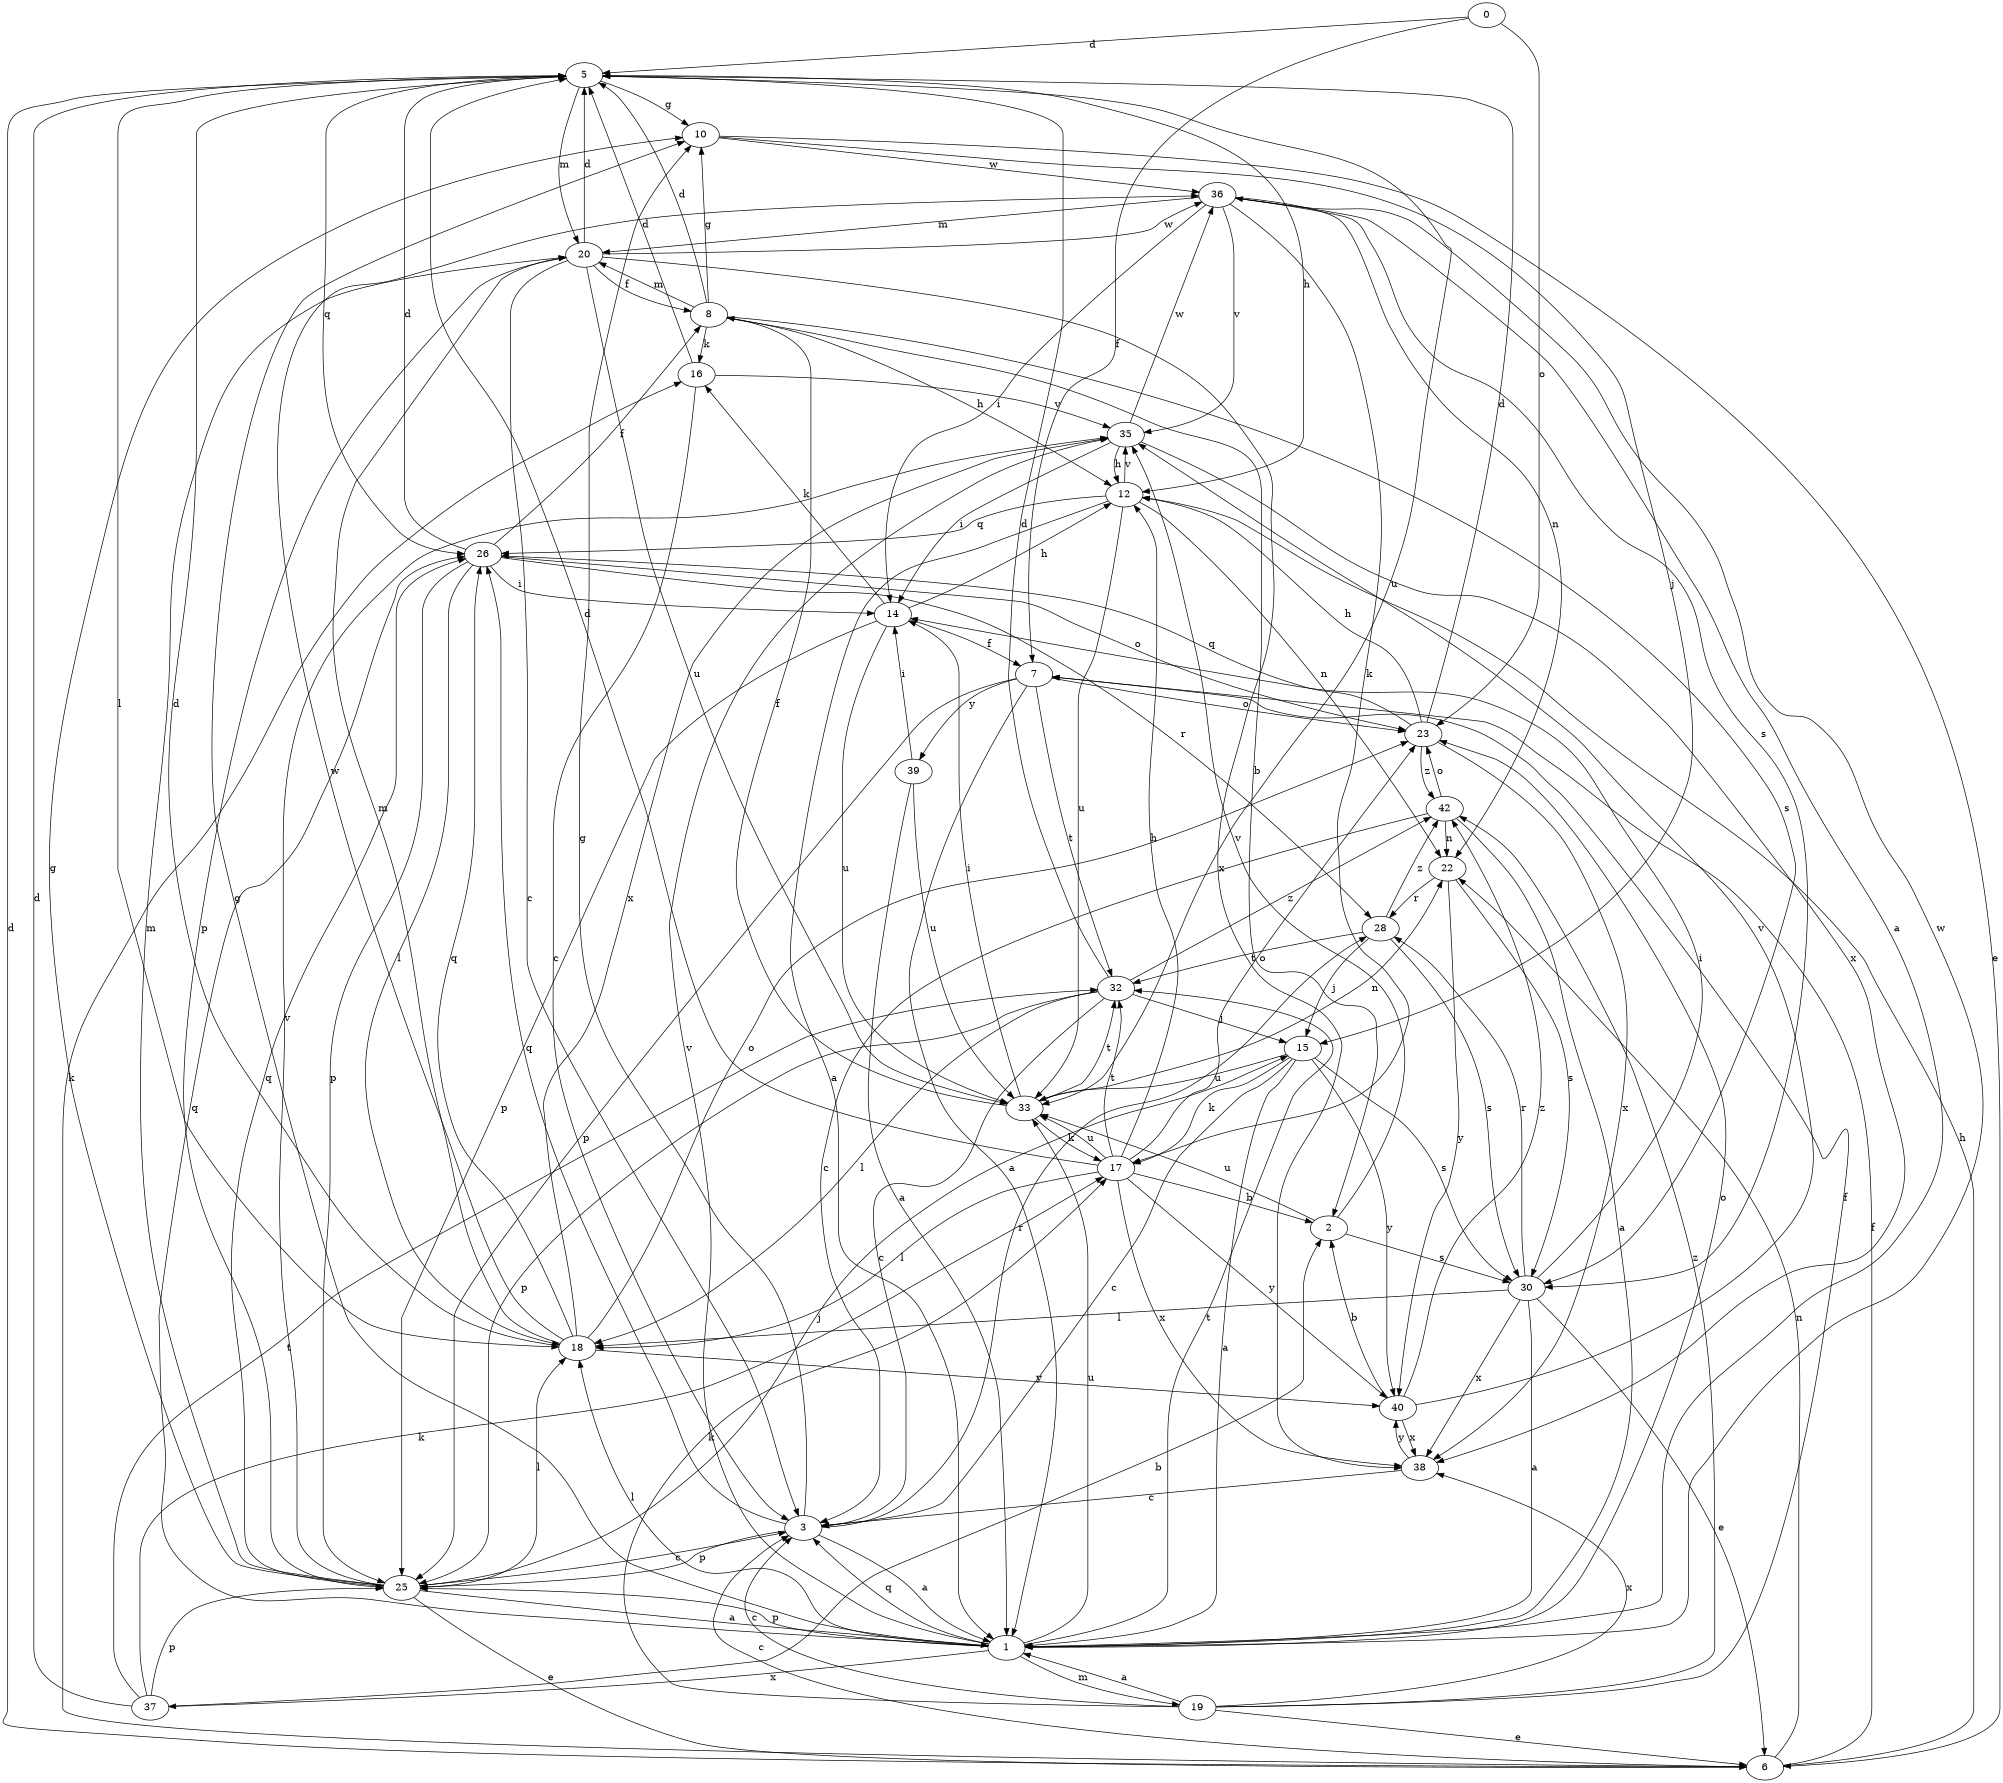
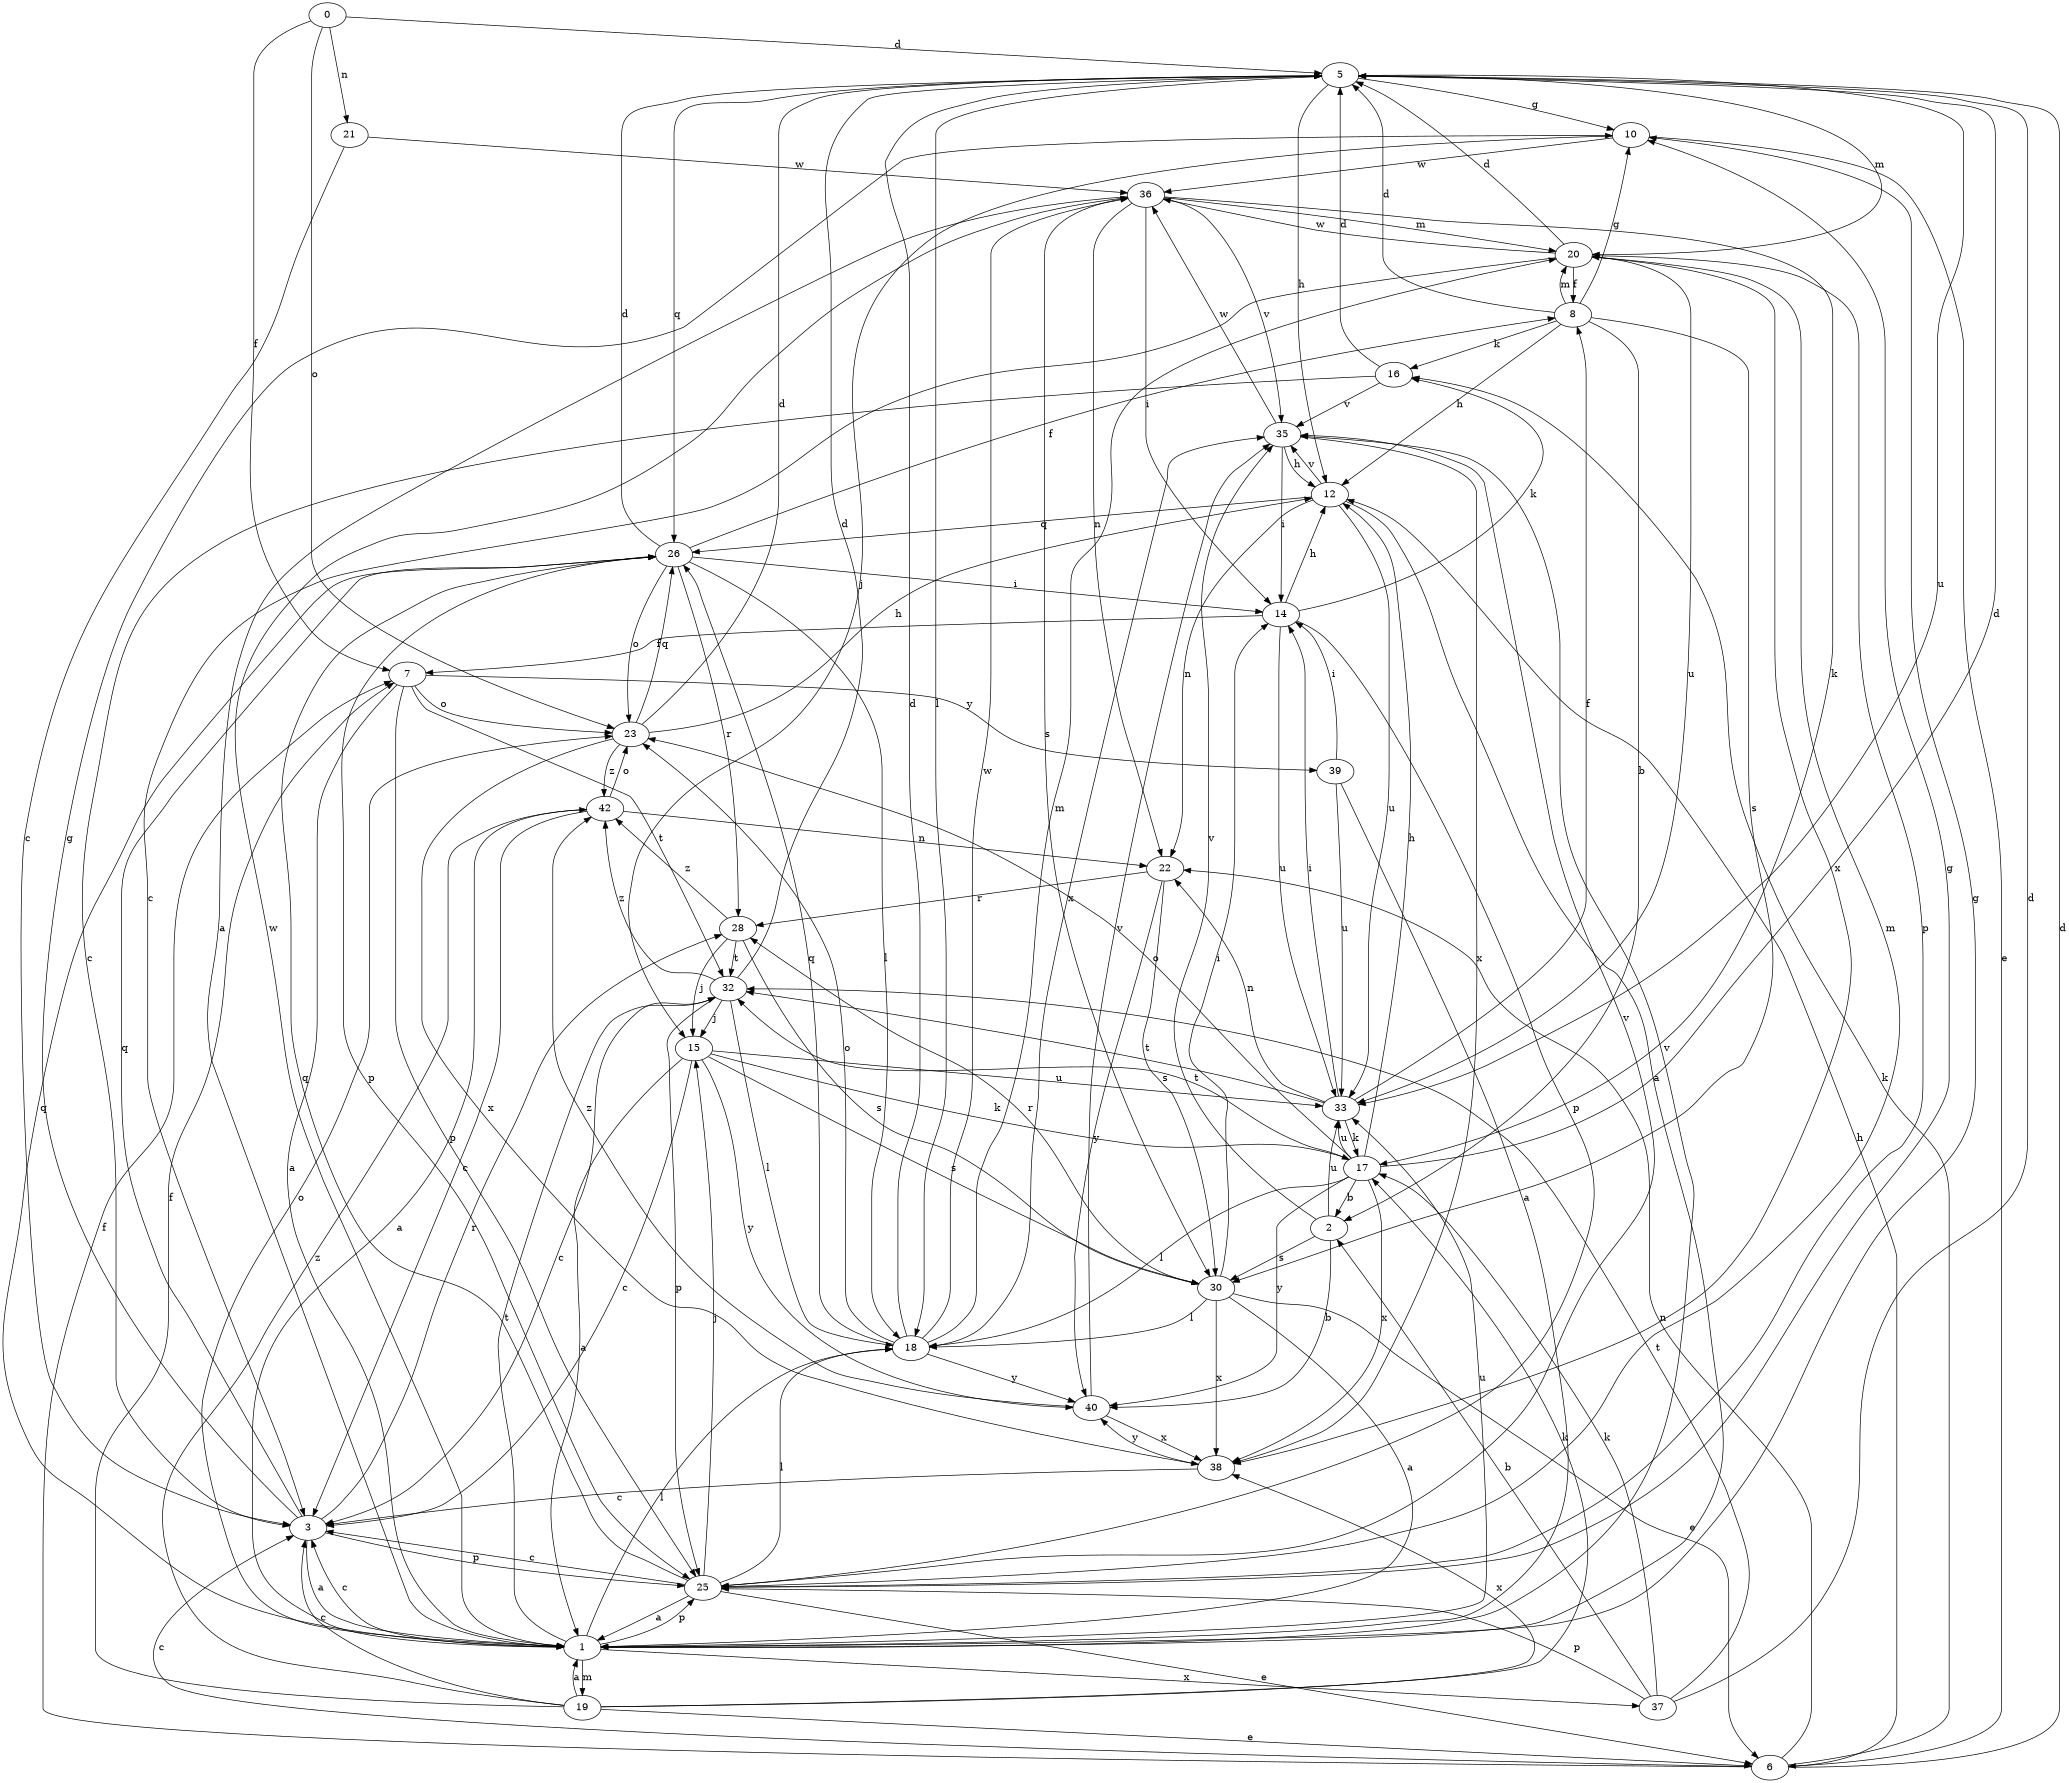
none -> (350, 135)
(1353, 1326) -> (1279, 1387)
(889, 1588) -> (345, 1588)
